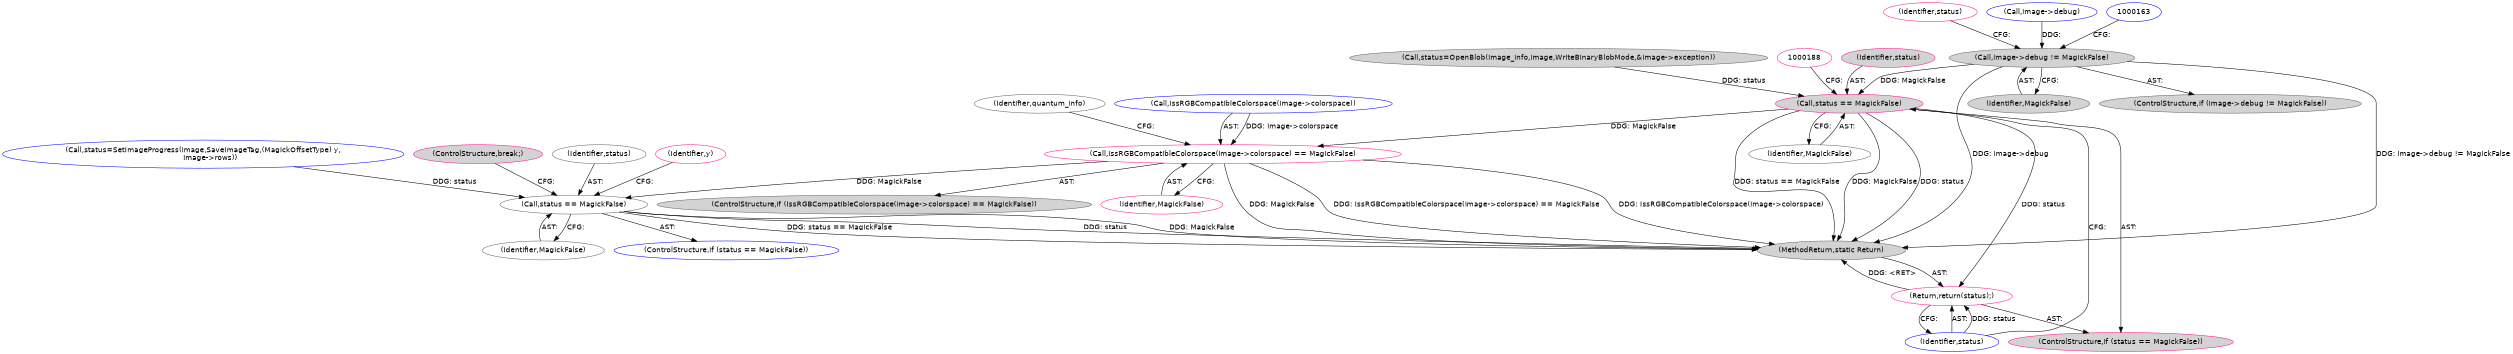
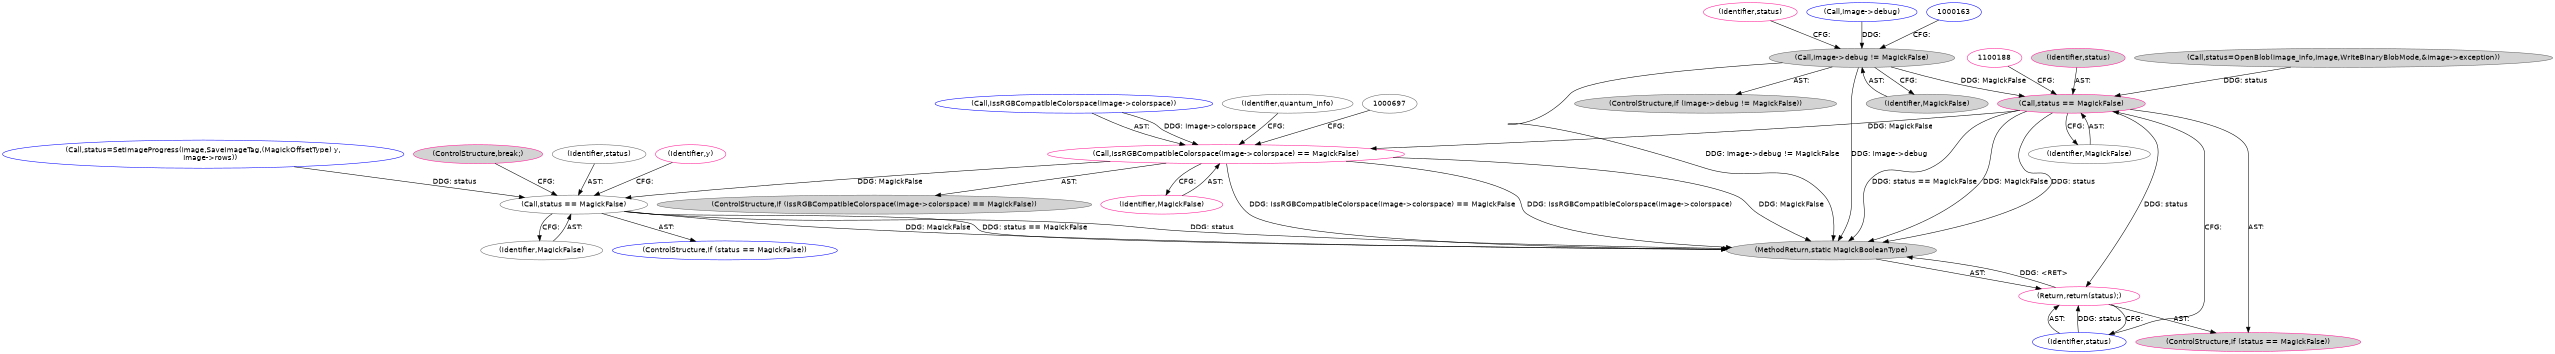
(1805, 58) -> (1995, 58)
none -> (1390, 104)
(1831, 250) -> (1831, 250)
